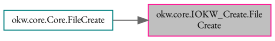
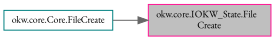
(210, 20) -> (210, 20)
